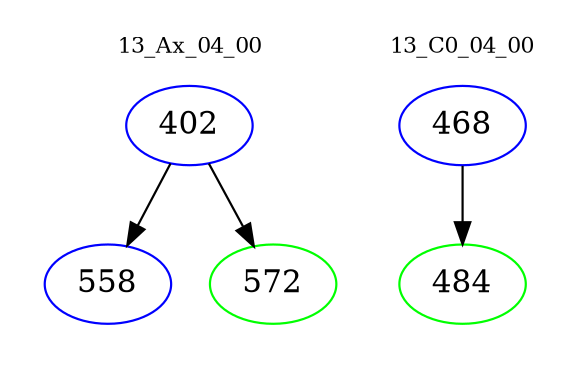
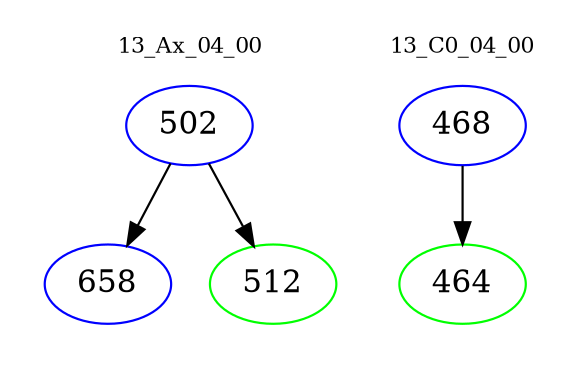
(189, 126) -> (189, 126)
(108, 284) -> (108, 284)
(273, 284) -> (273, 284)
(463, 284) -> (463, 284)
